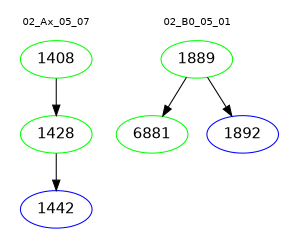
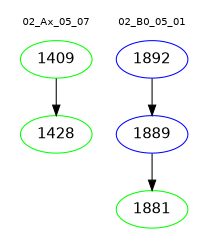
(56, 59) -> (56, 59)
(197, 59) -> (152, 134)
(217, 92) -> (152, 92)
(152, 134) -> (152, 209)
(56, 209) -> none
